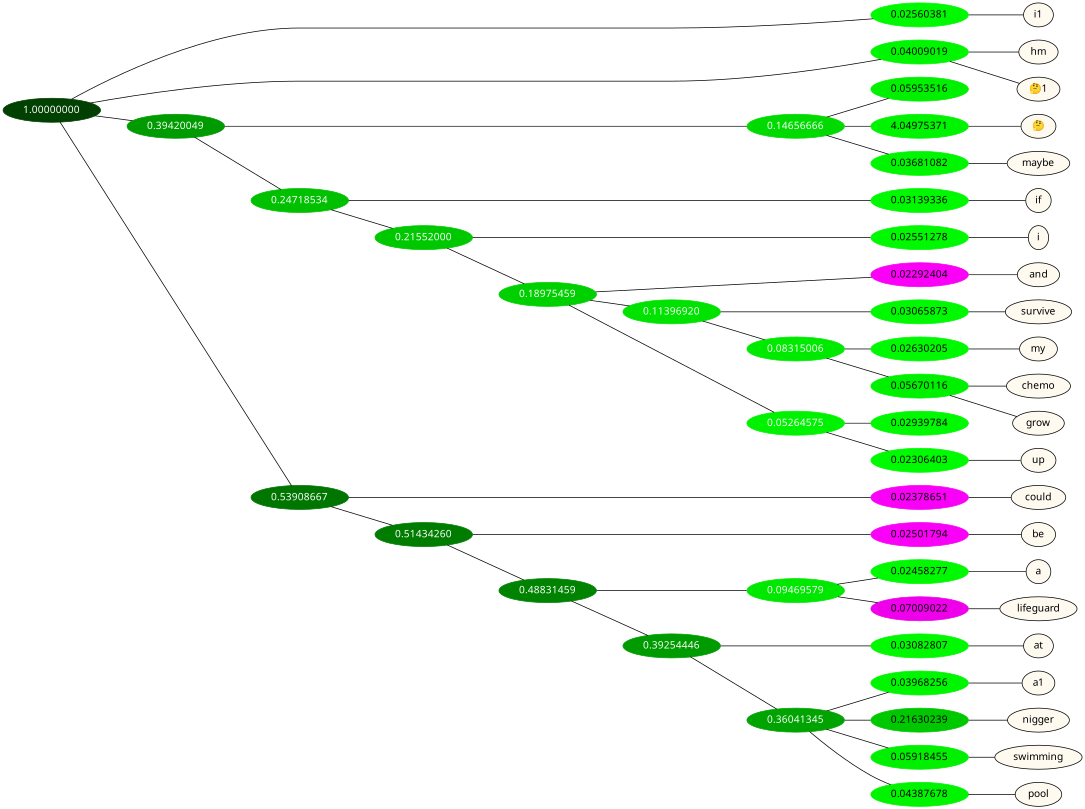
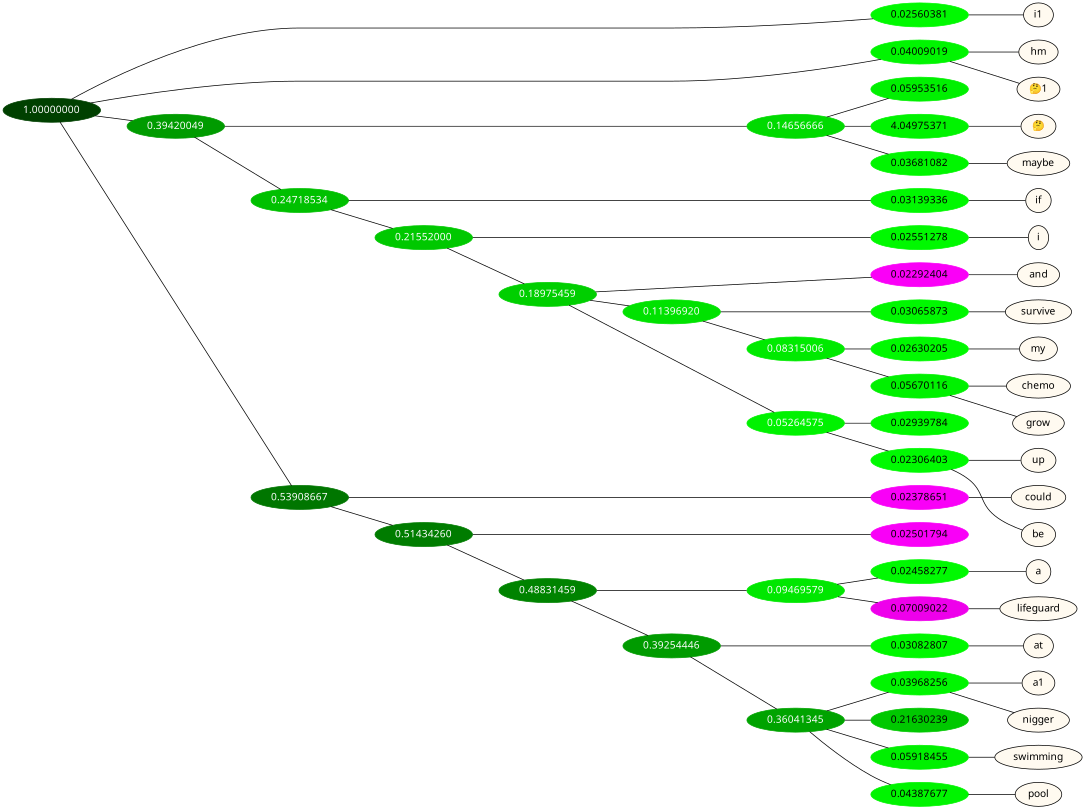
(995, 535) -> (984, 503)
(988, 720) -> (982, 703)
(920, 794) -> (920, 794)
